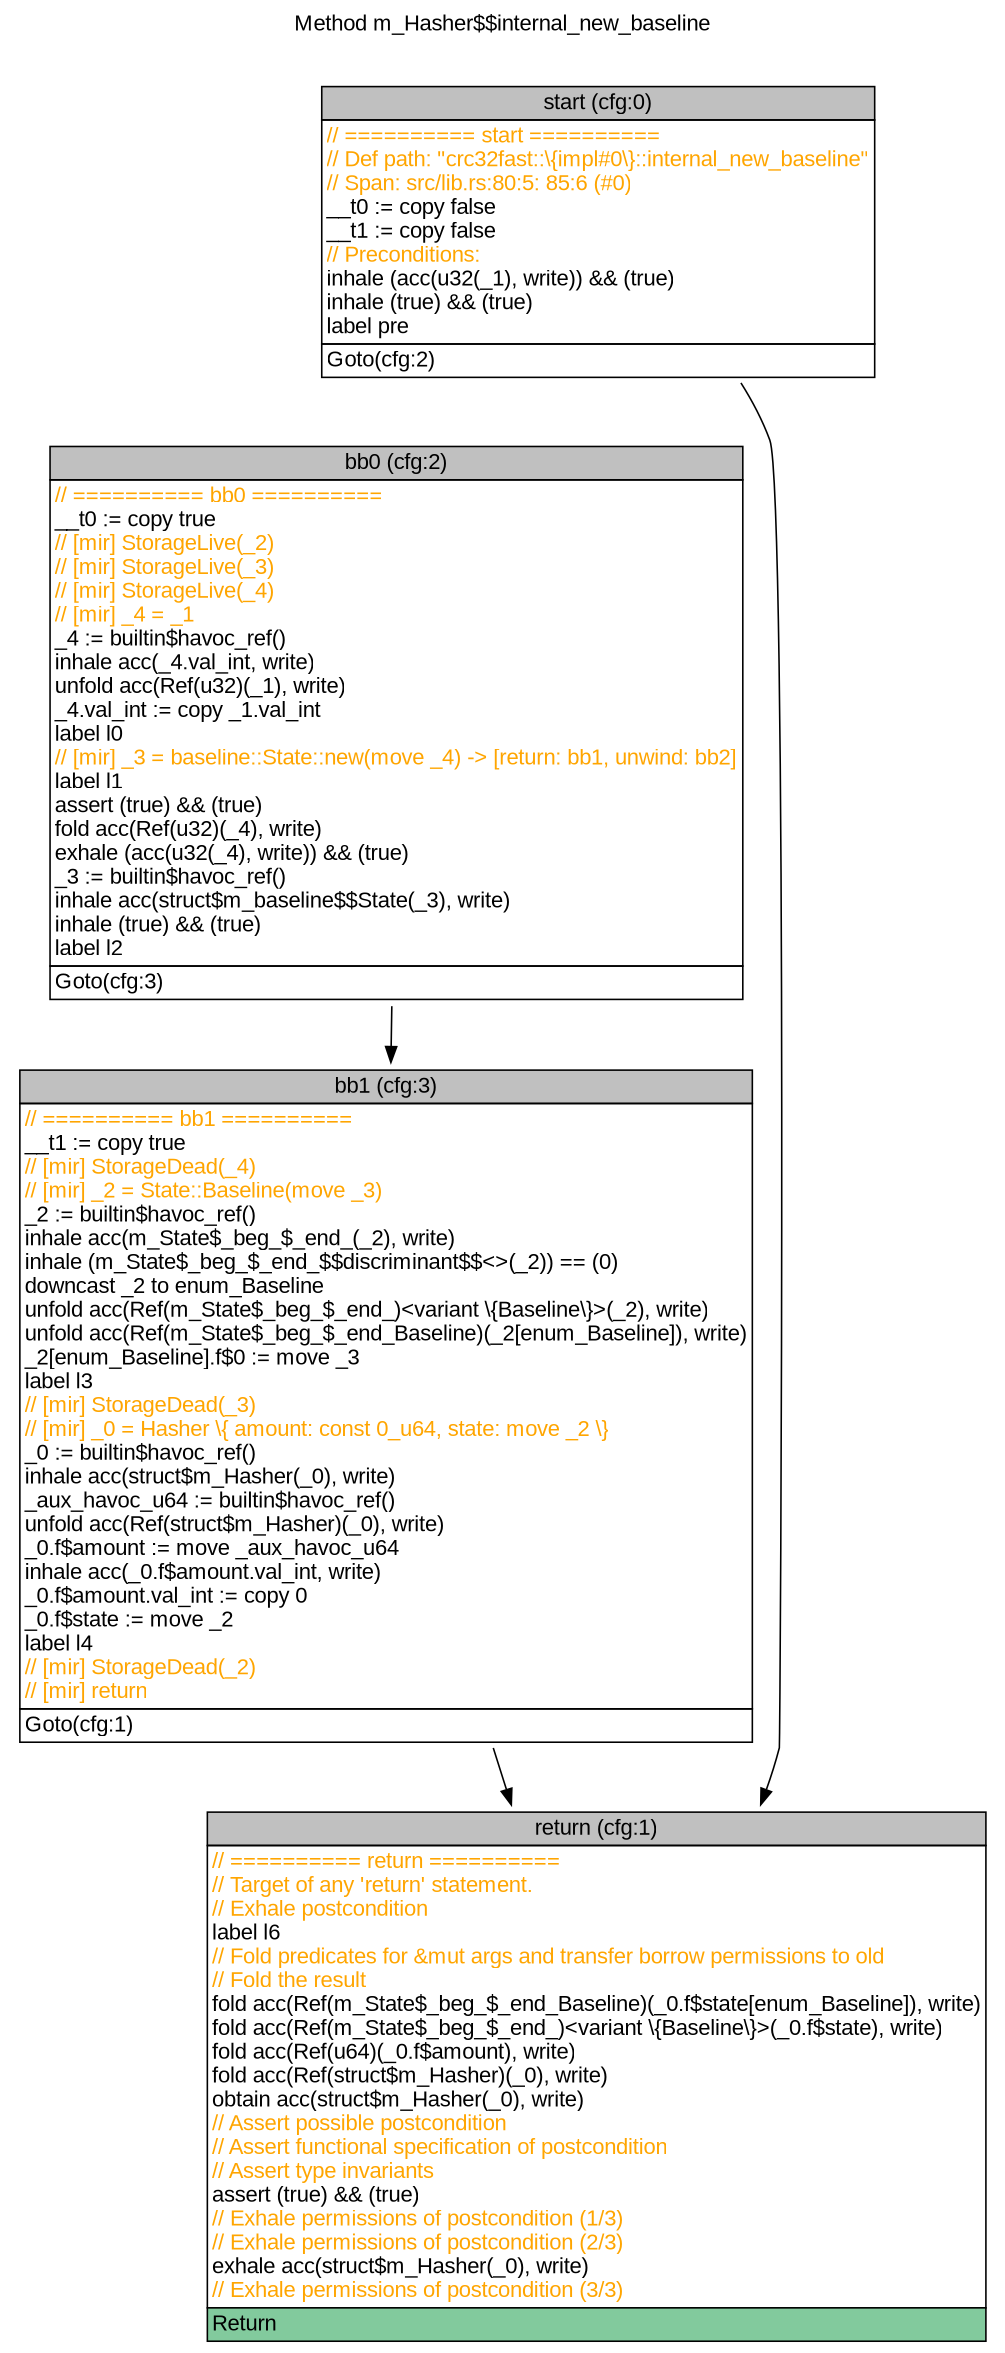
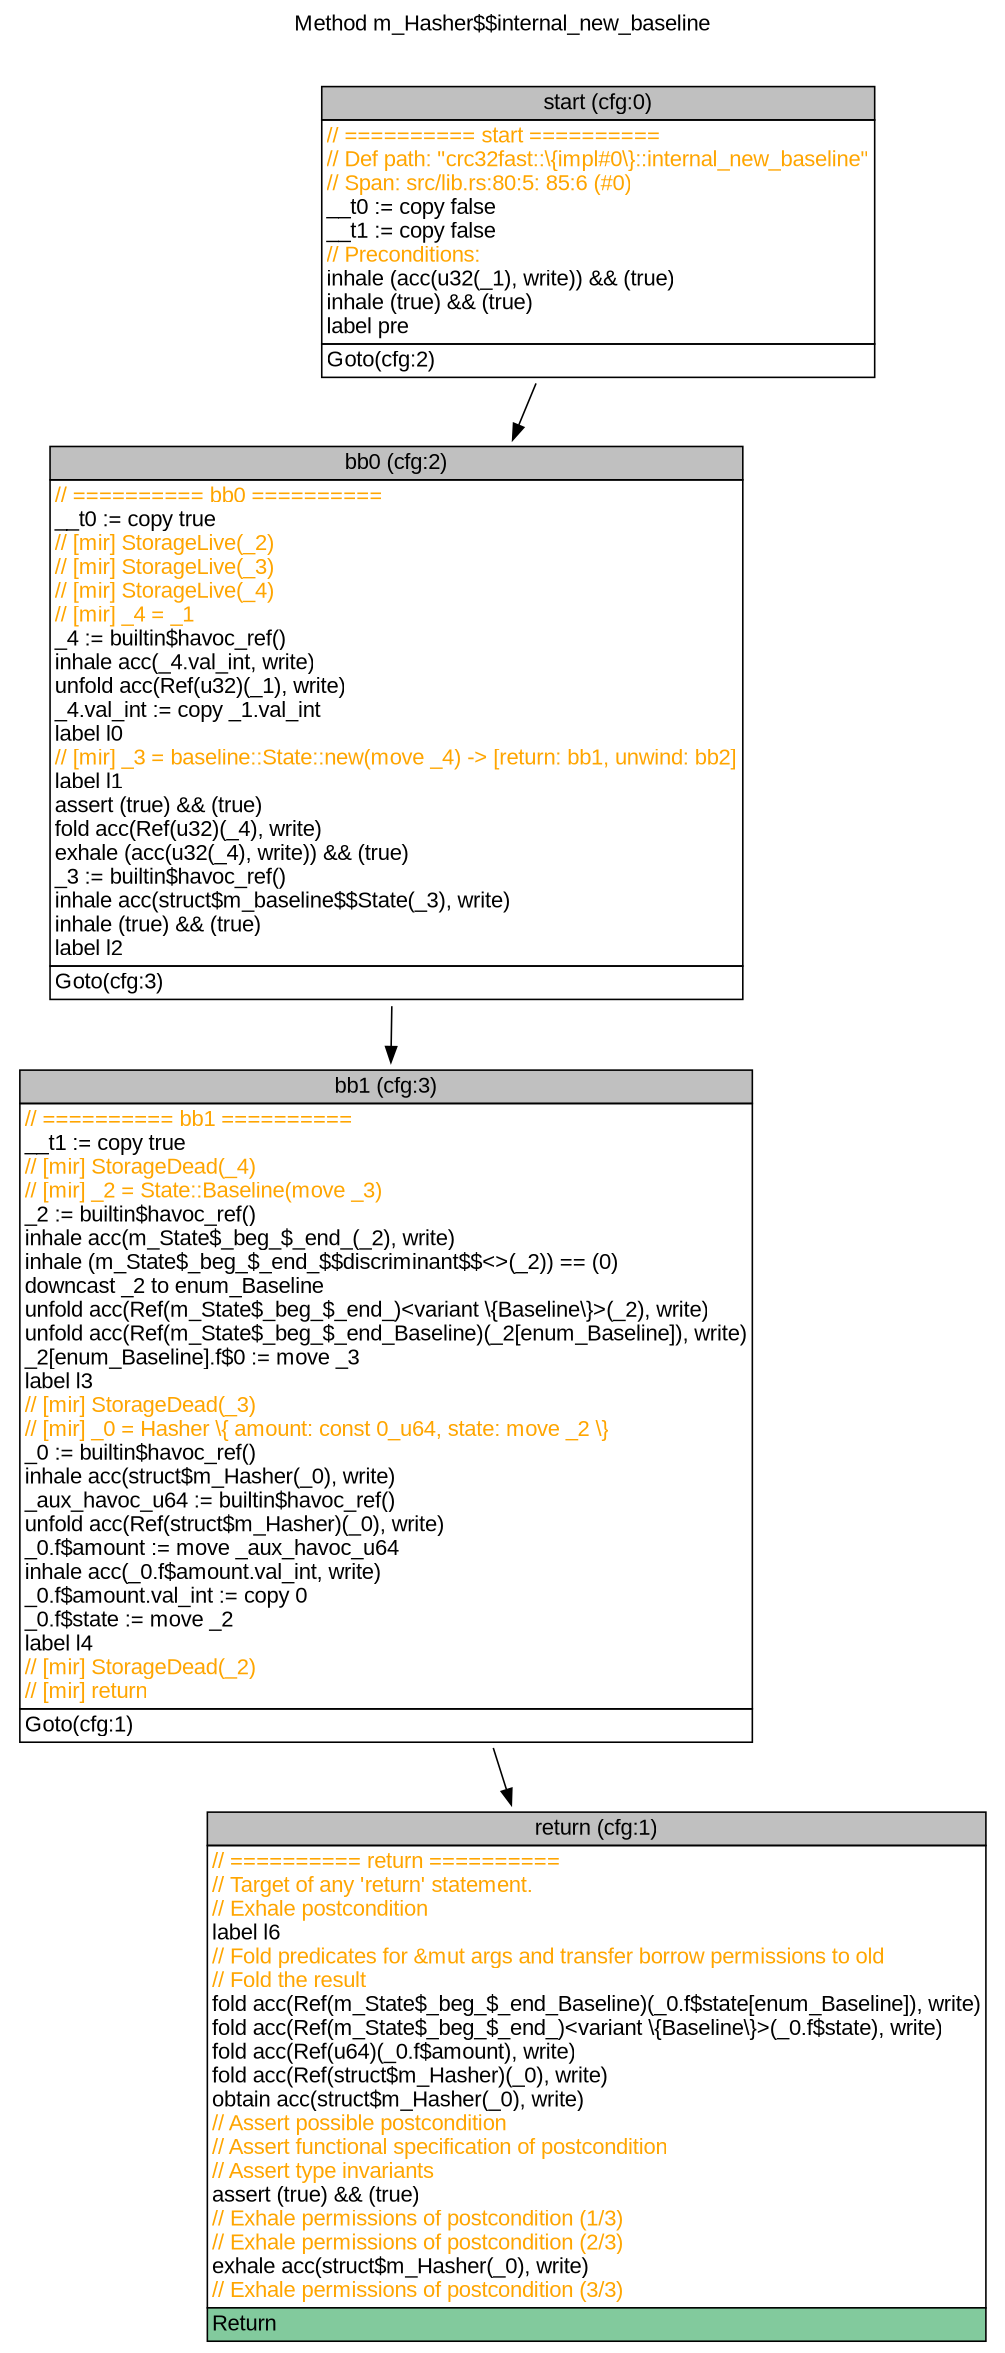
(782, 1084) -> (527, 404)
